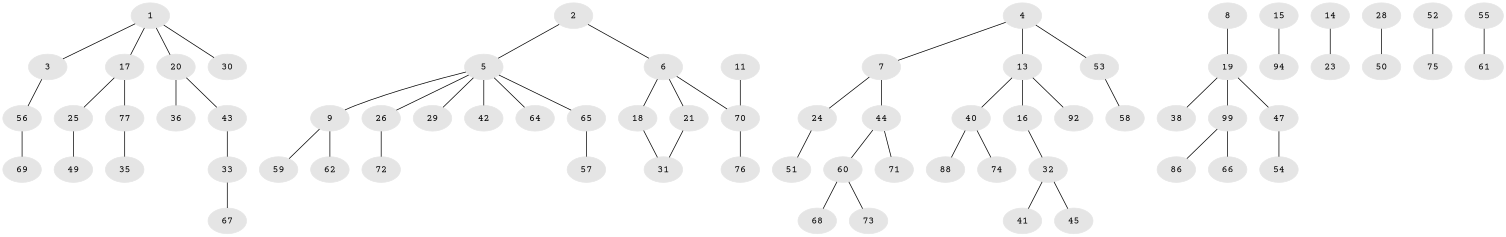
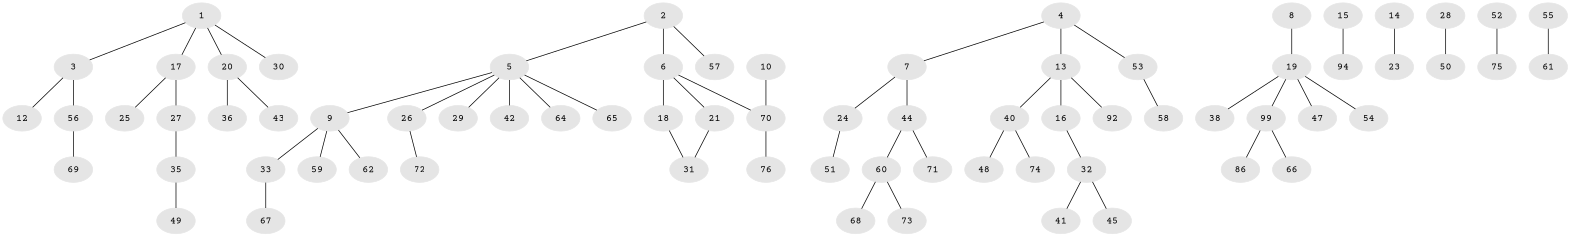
(740, 67) -> (766, 67)
none -> (22, 118)
(125, 118) -> (176, 118)
(73, 144) -> (176, 195)
(227, 144) -> (298, 144)
(586, 144) -> (689, 41)
(1279, 144) -> (1330, 93)
(945, 170) -> (984, 170)
